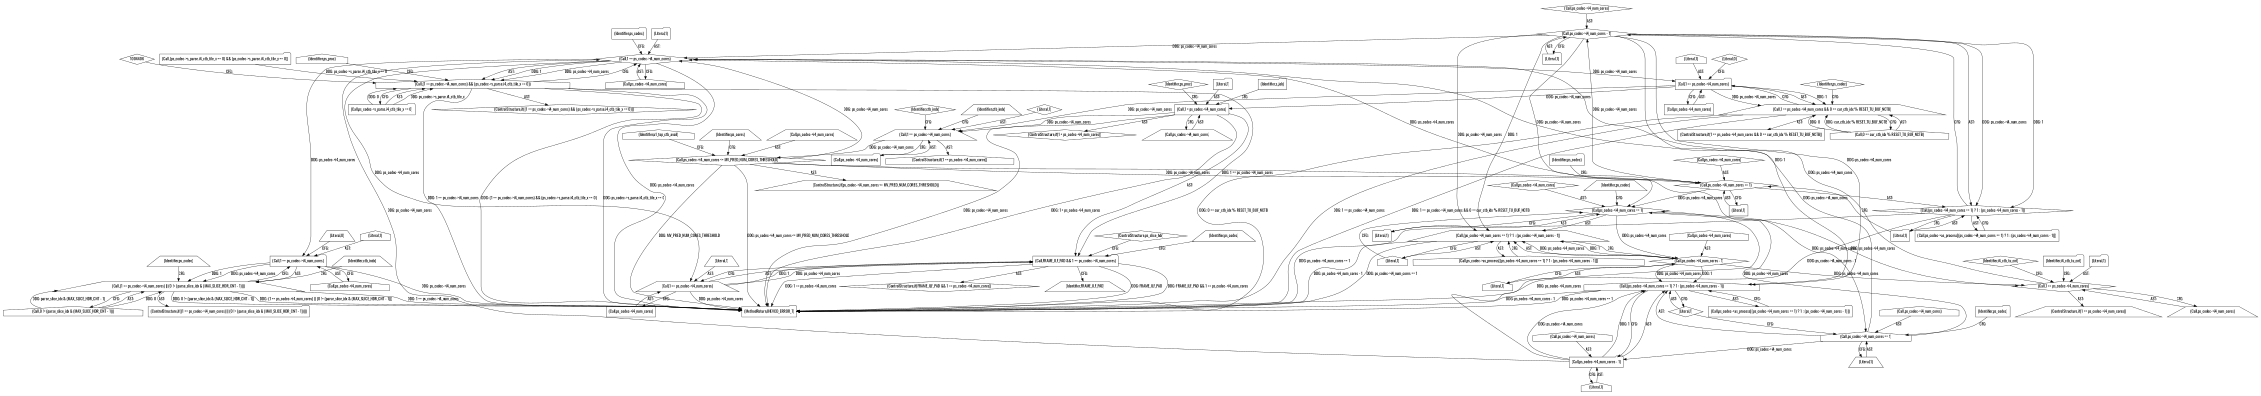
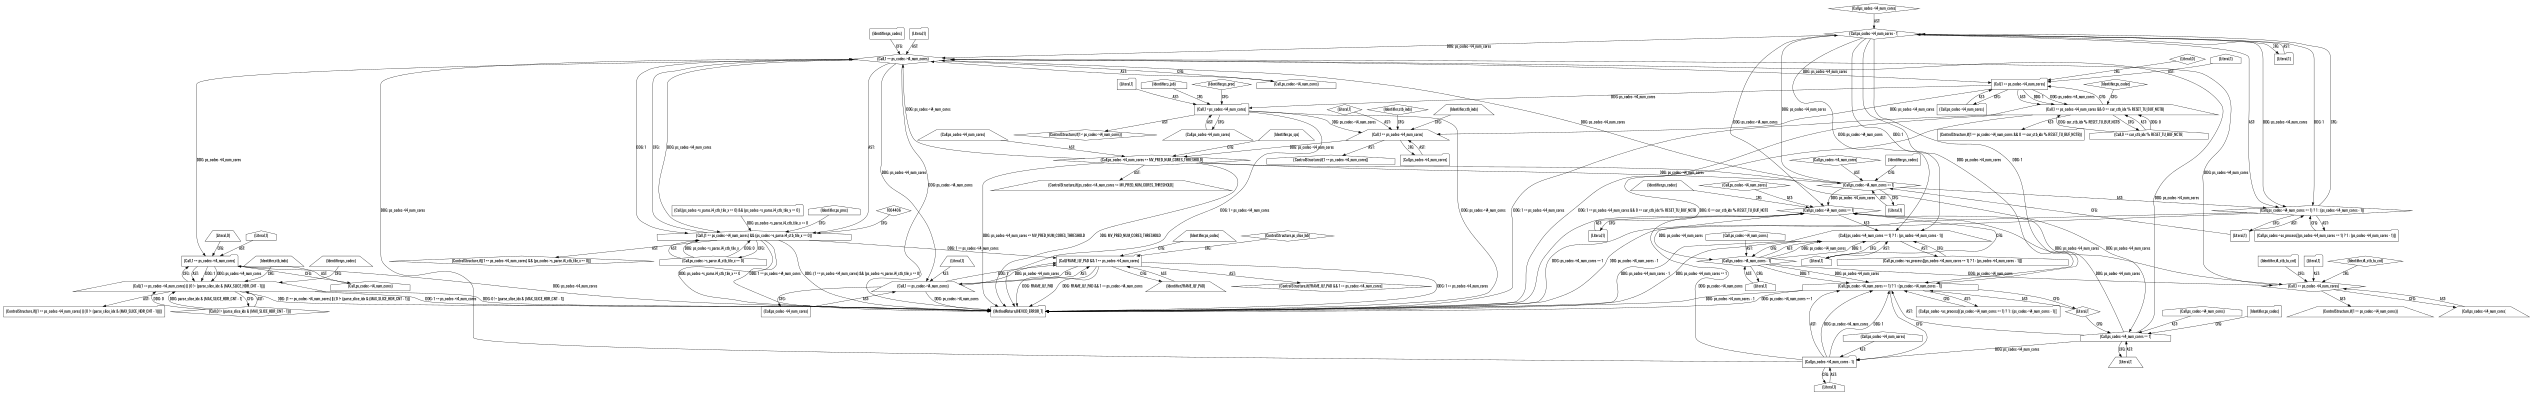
(1272, 84) -> (1164, 84)
(382, 110) -> (713, 261)
(658, 135) -> none
(730, 135) -> (1287, 135)
(1173, 187) -> (1152, 273)
(73, 312) -> (250, 312)
